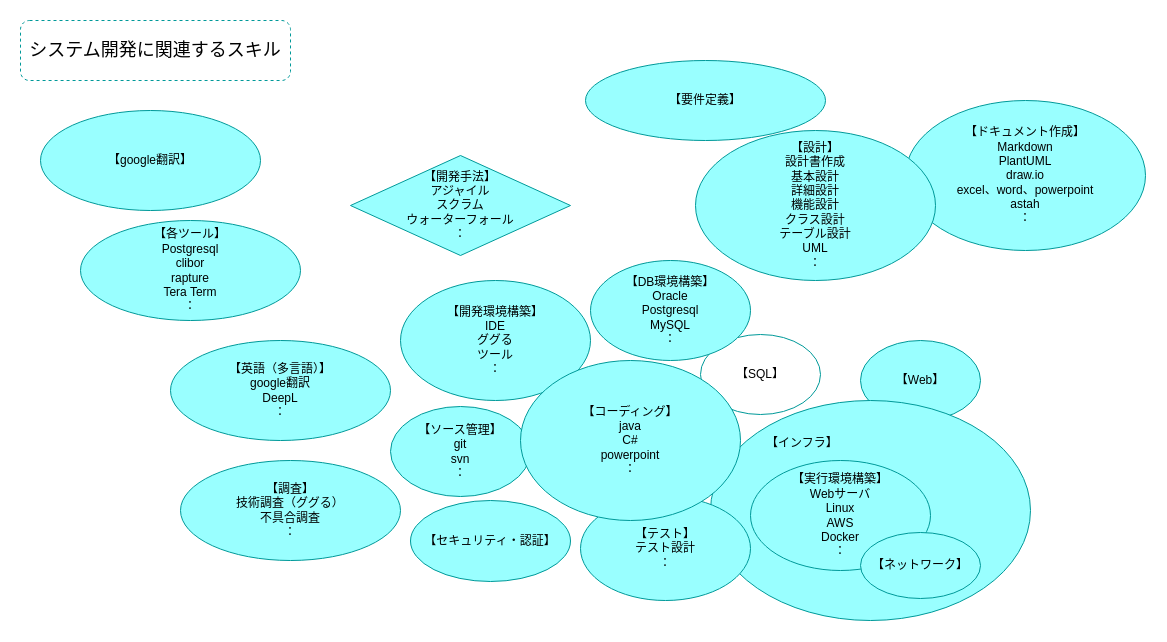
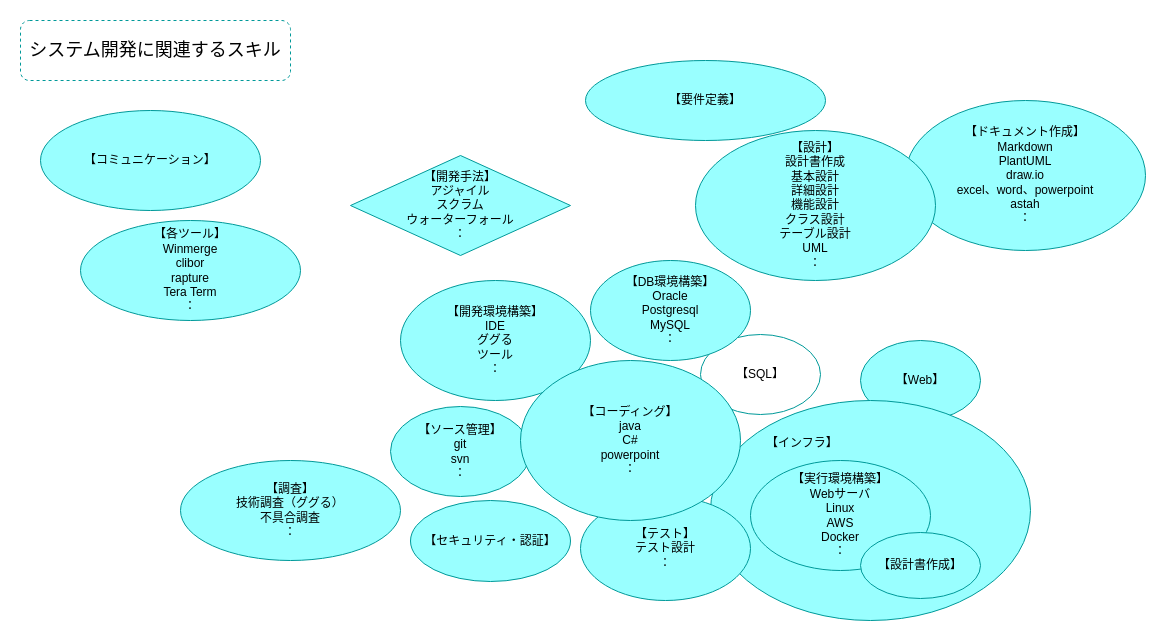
(151, 161) -> (151, 161)
(191, 271) -> (191, 271)
(281, 391) -> none
(921, 566) -> (921, 566)
